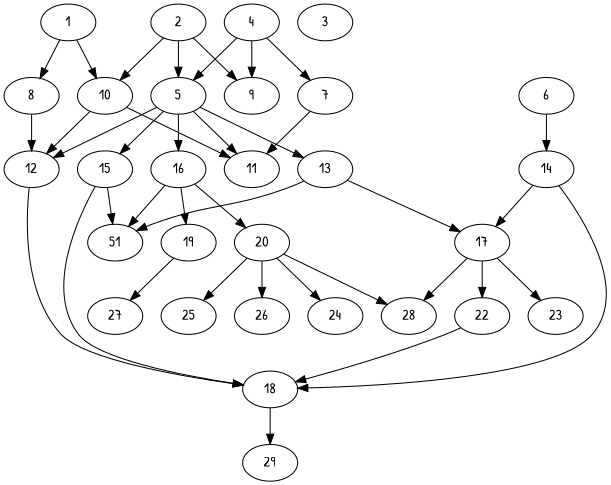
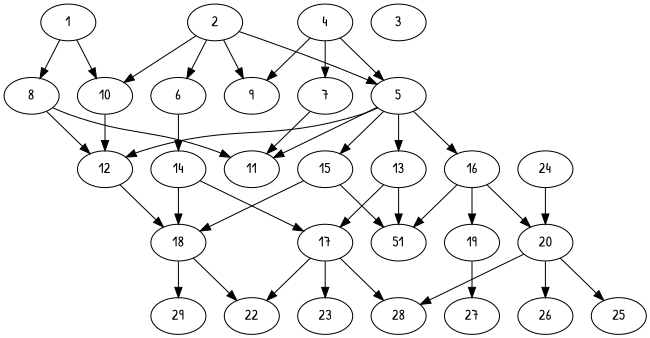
none -> (199, 55)
(171, 129) -> (137, 132)
(295, 276) -> (545, 201)
(384, 356) -> (211, 276)
